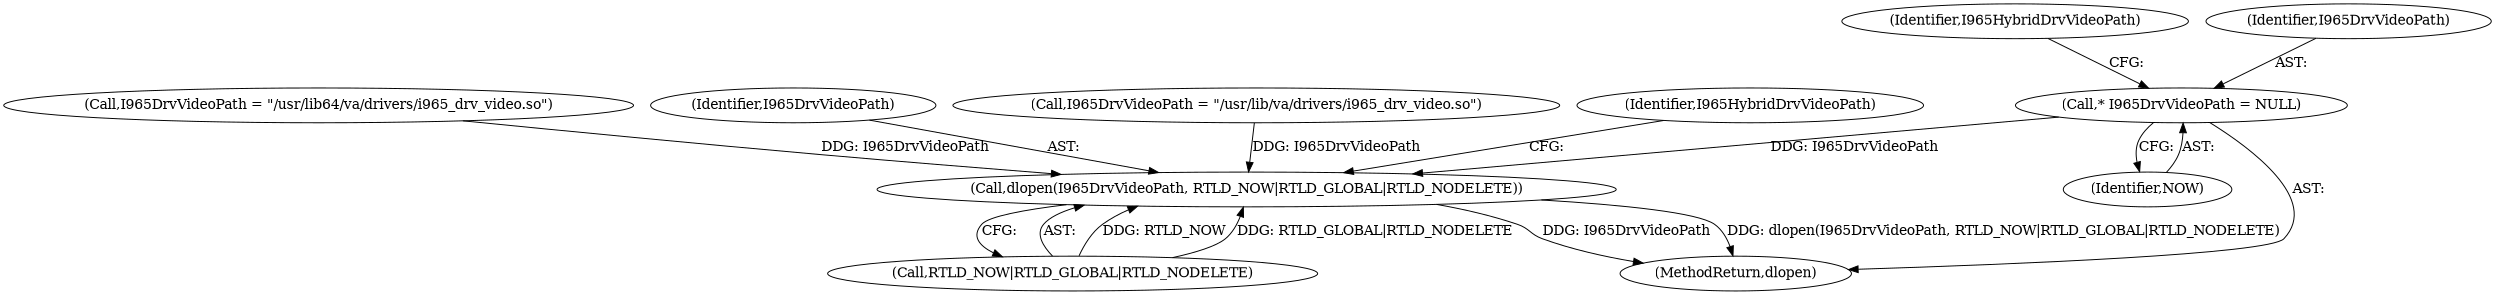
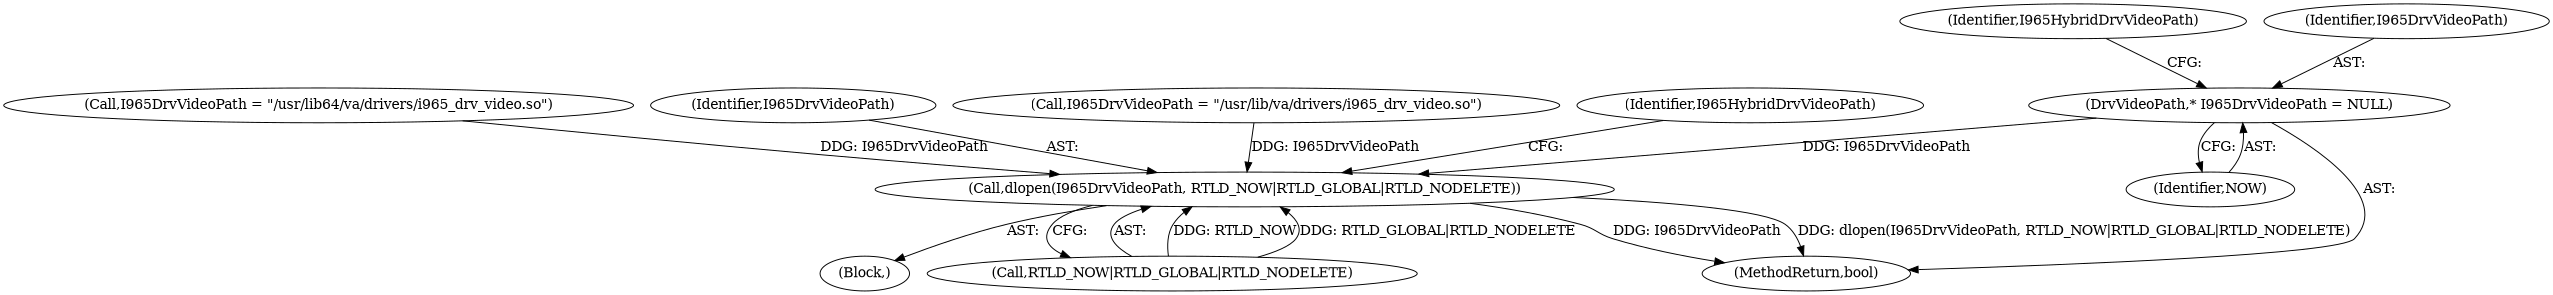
(2181, 105) -> (2239, 105)
none -> (865, 274)
(1736, 274) -> (1806, 274)
